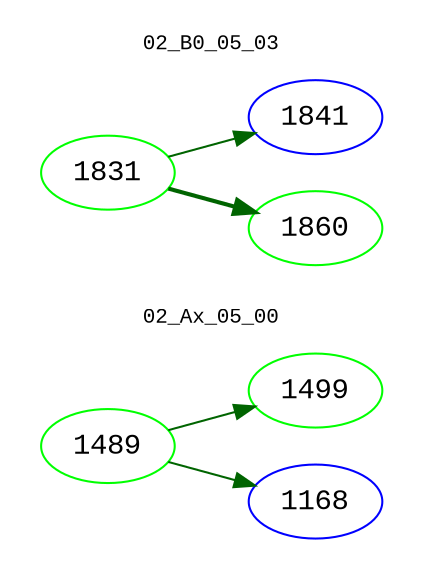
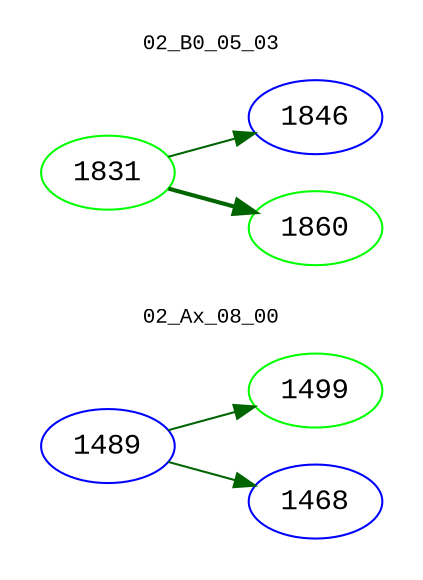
(316, 117) -> (316, 117)
(212, 318) -> (212, 318)
(108, 446) -> (108, 446)
(316, 502) -> (316, 502)
